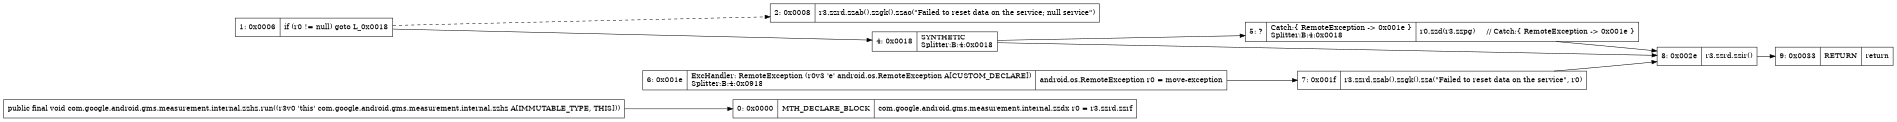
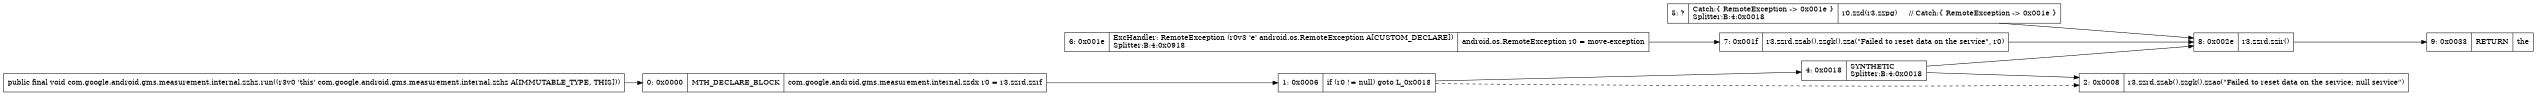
(1119, 38) -> (2000, 75)
(1877, 56) -> (2523, 42)
none -> (1160, 83)
